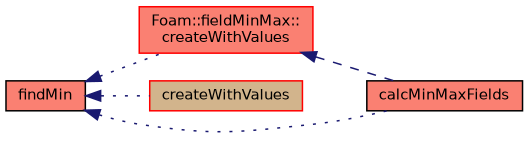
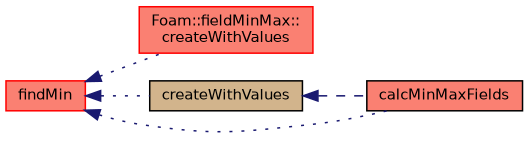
(356, 69) -> (342, 96)
(46, 96) -> (46, 96)
(226, 96) -> (226, 96)
